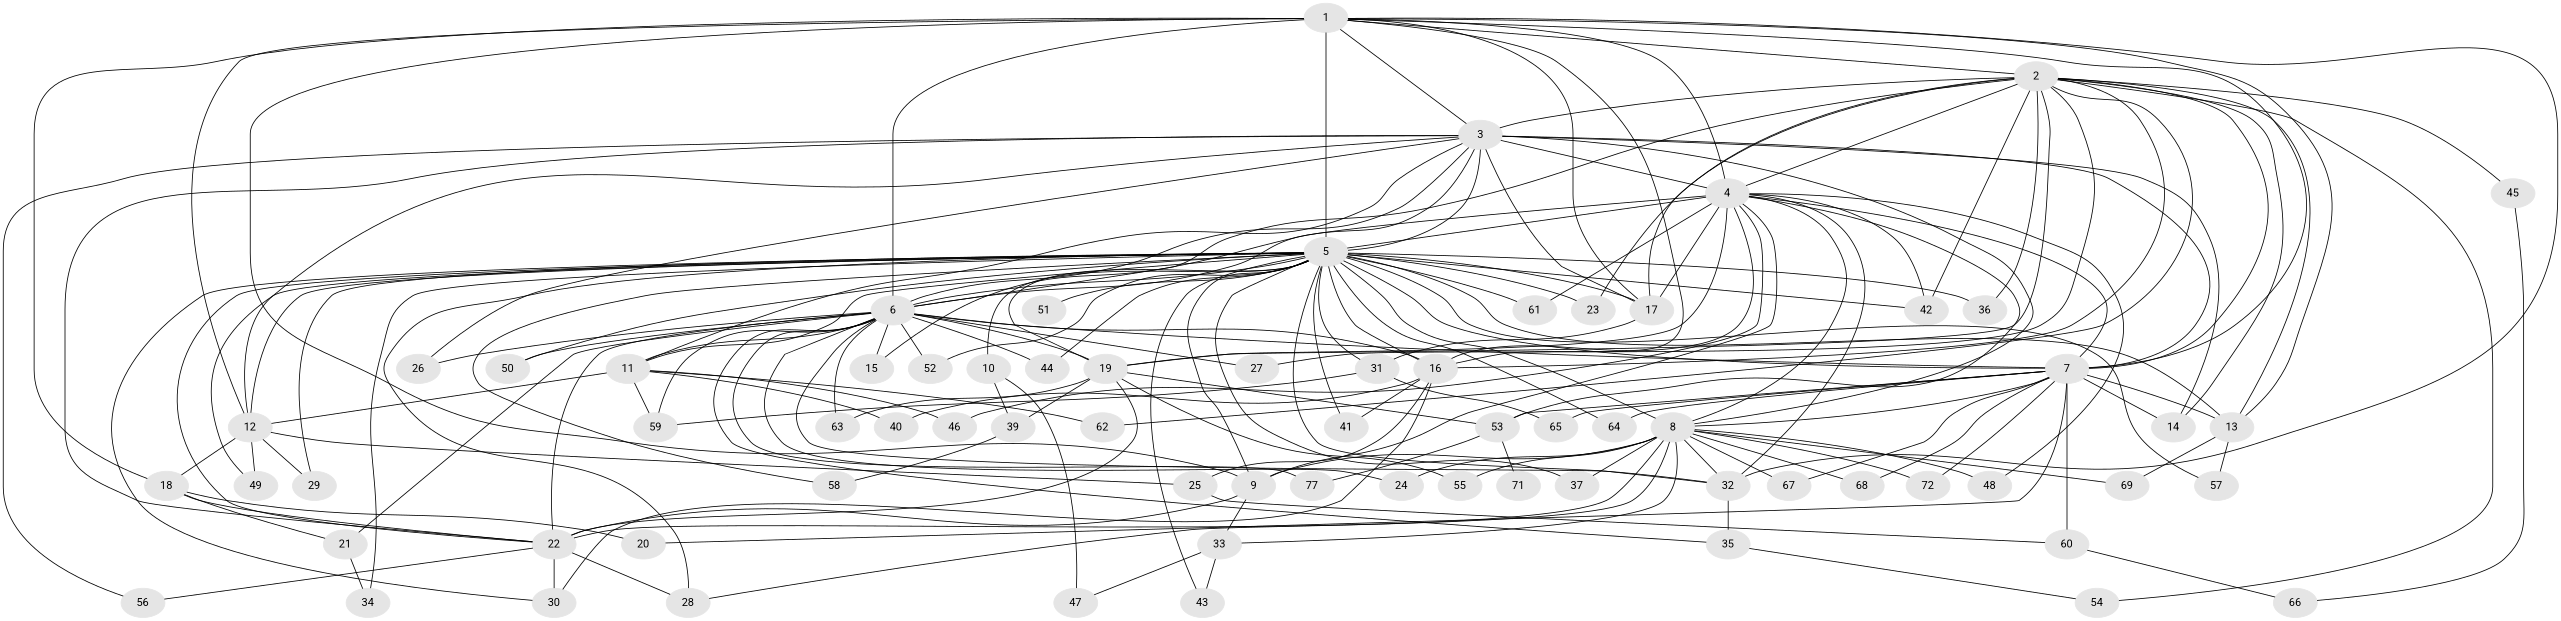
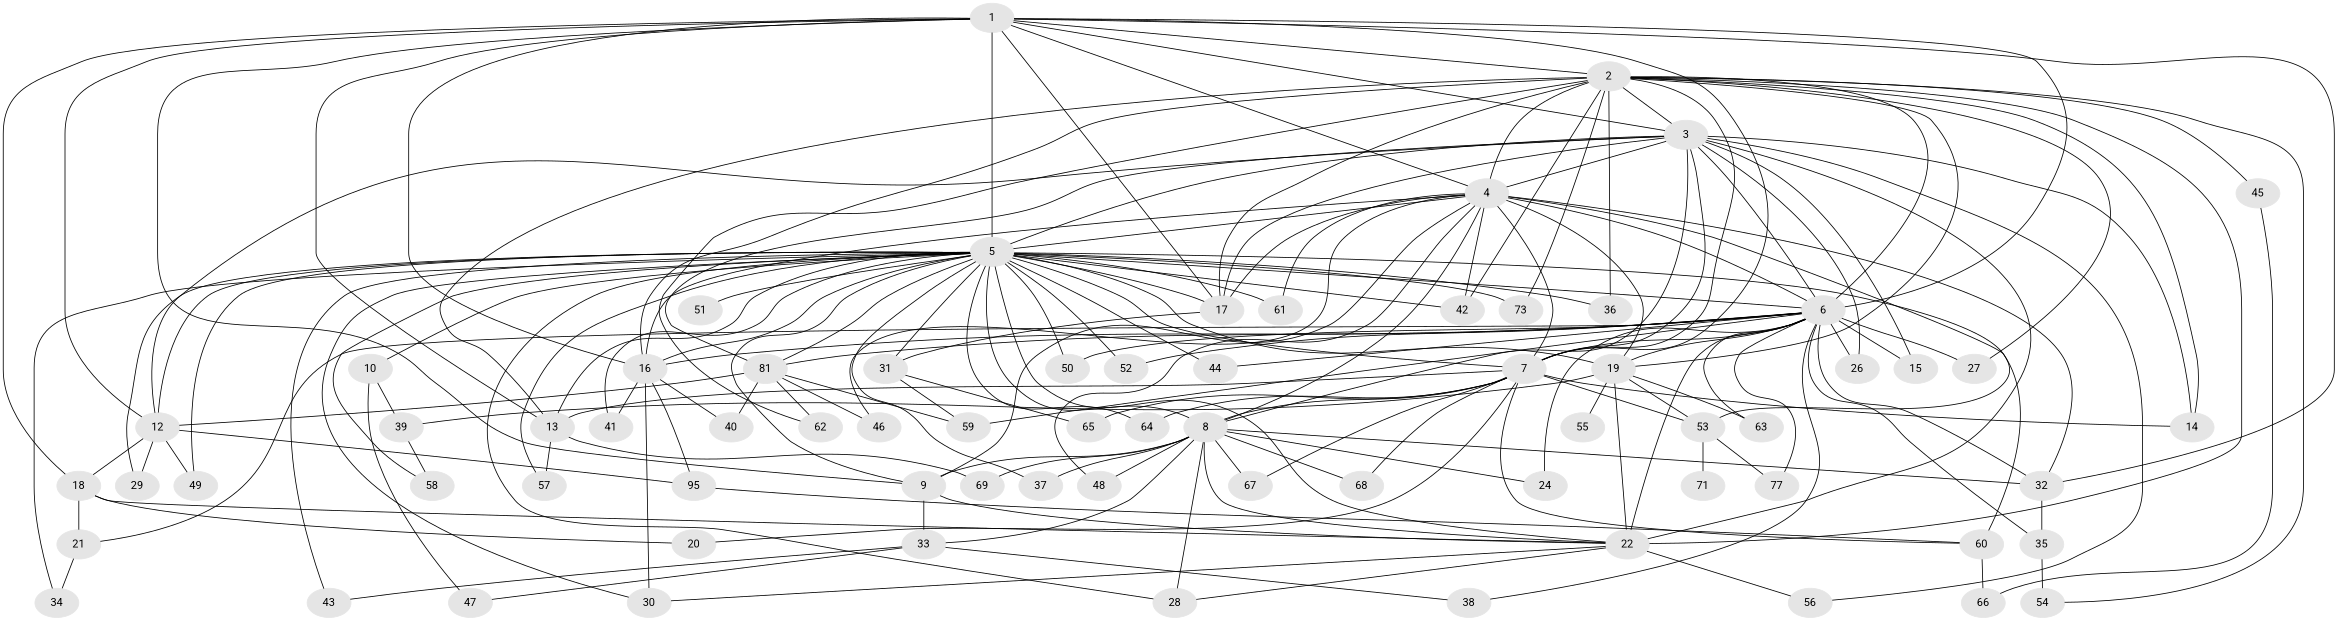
(1593, 310) -> (1521, 310)
none -> (2242, 318)
(628, 369) -> (765, 369)
(1332, 449) -> (1579, 269)
(1566, 457) -> none
(1195, 486) -> (694, 486)
(1928, 486) -> none
none -> (1469, 603)
